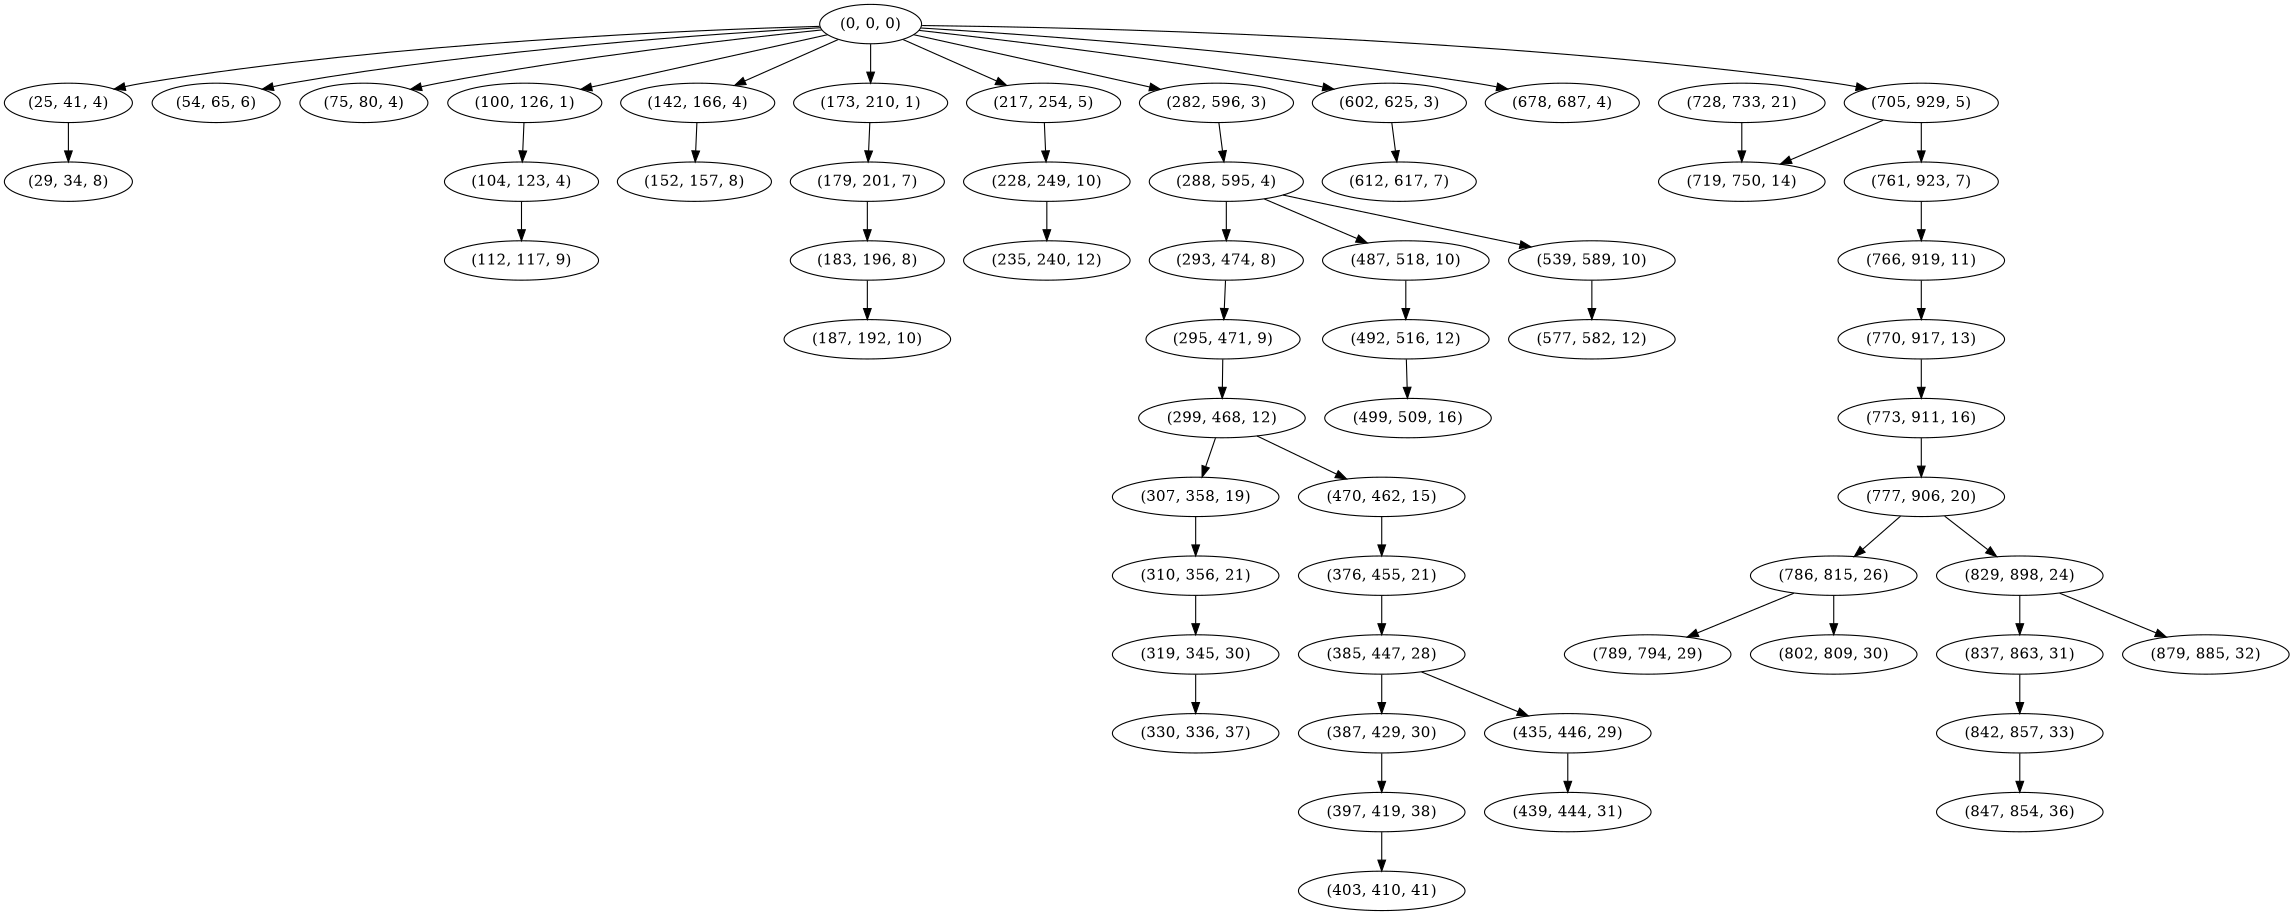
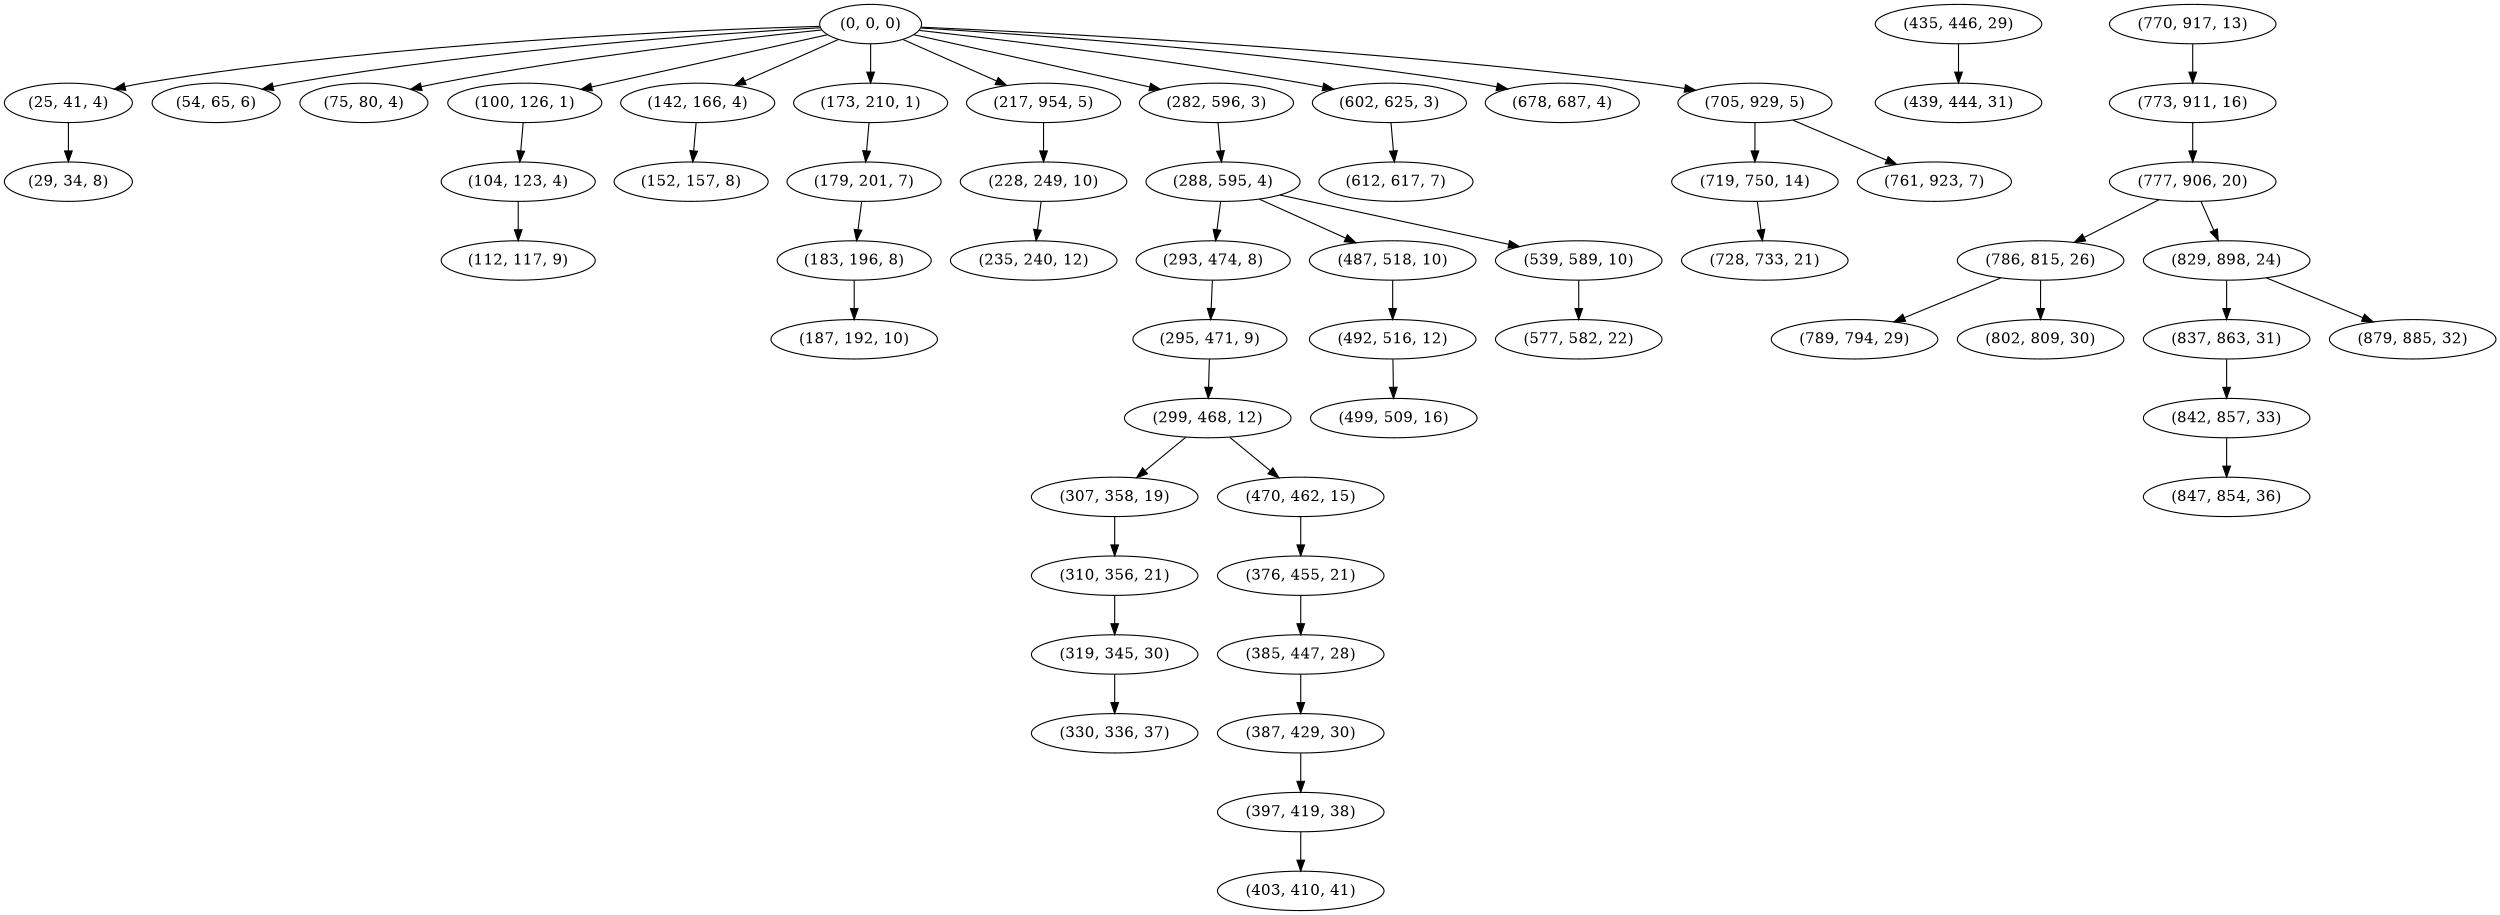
(1044, 103) -> (1044, 103)
(1742, 137) -> (1759, 216)
(1921, 260) -> none
(1592, 339) -> (1579, 339)
(1470, 692) -> none
